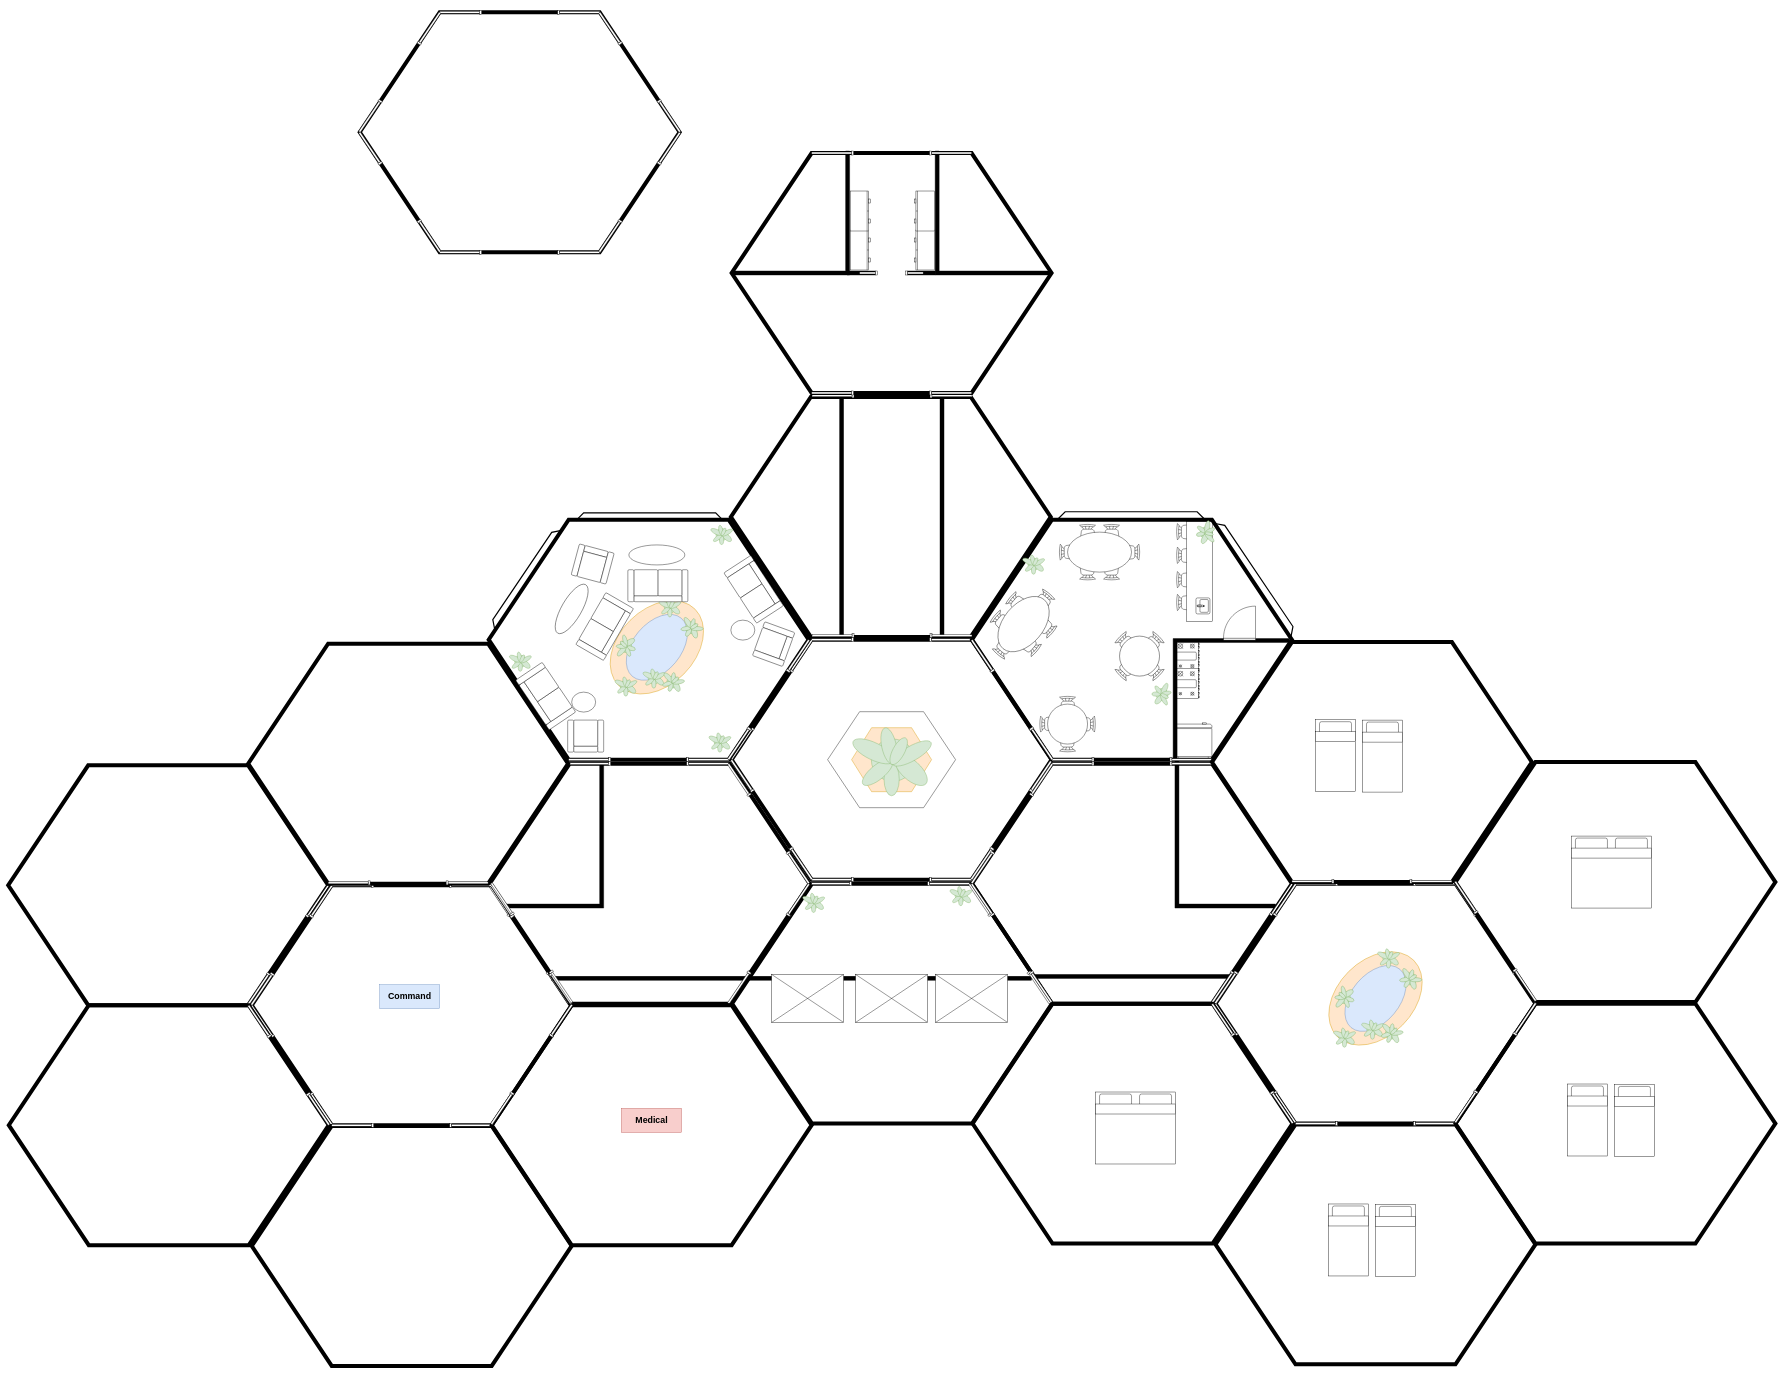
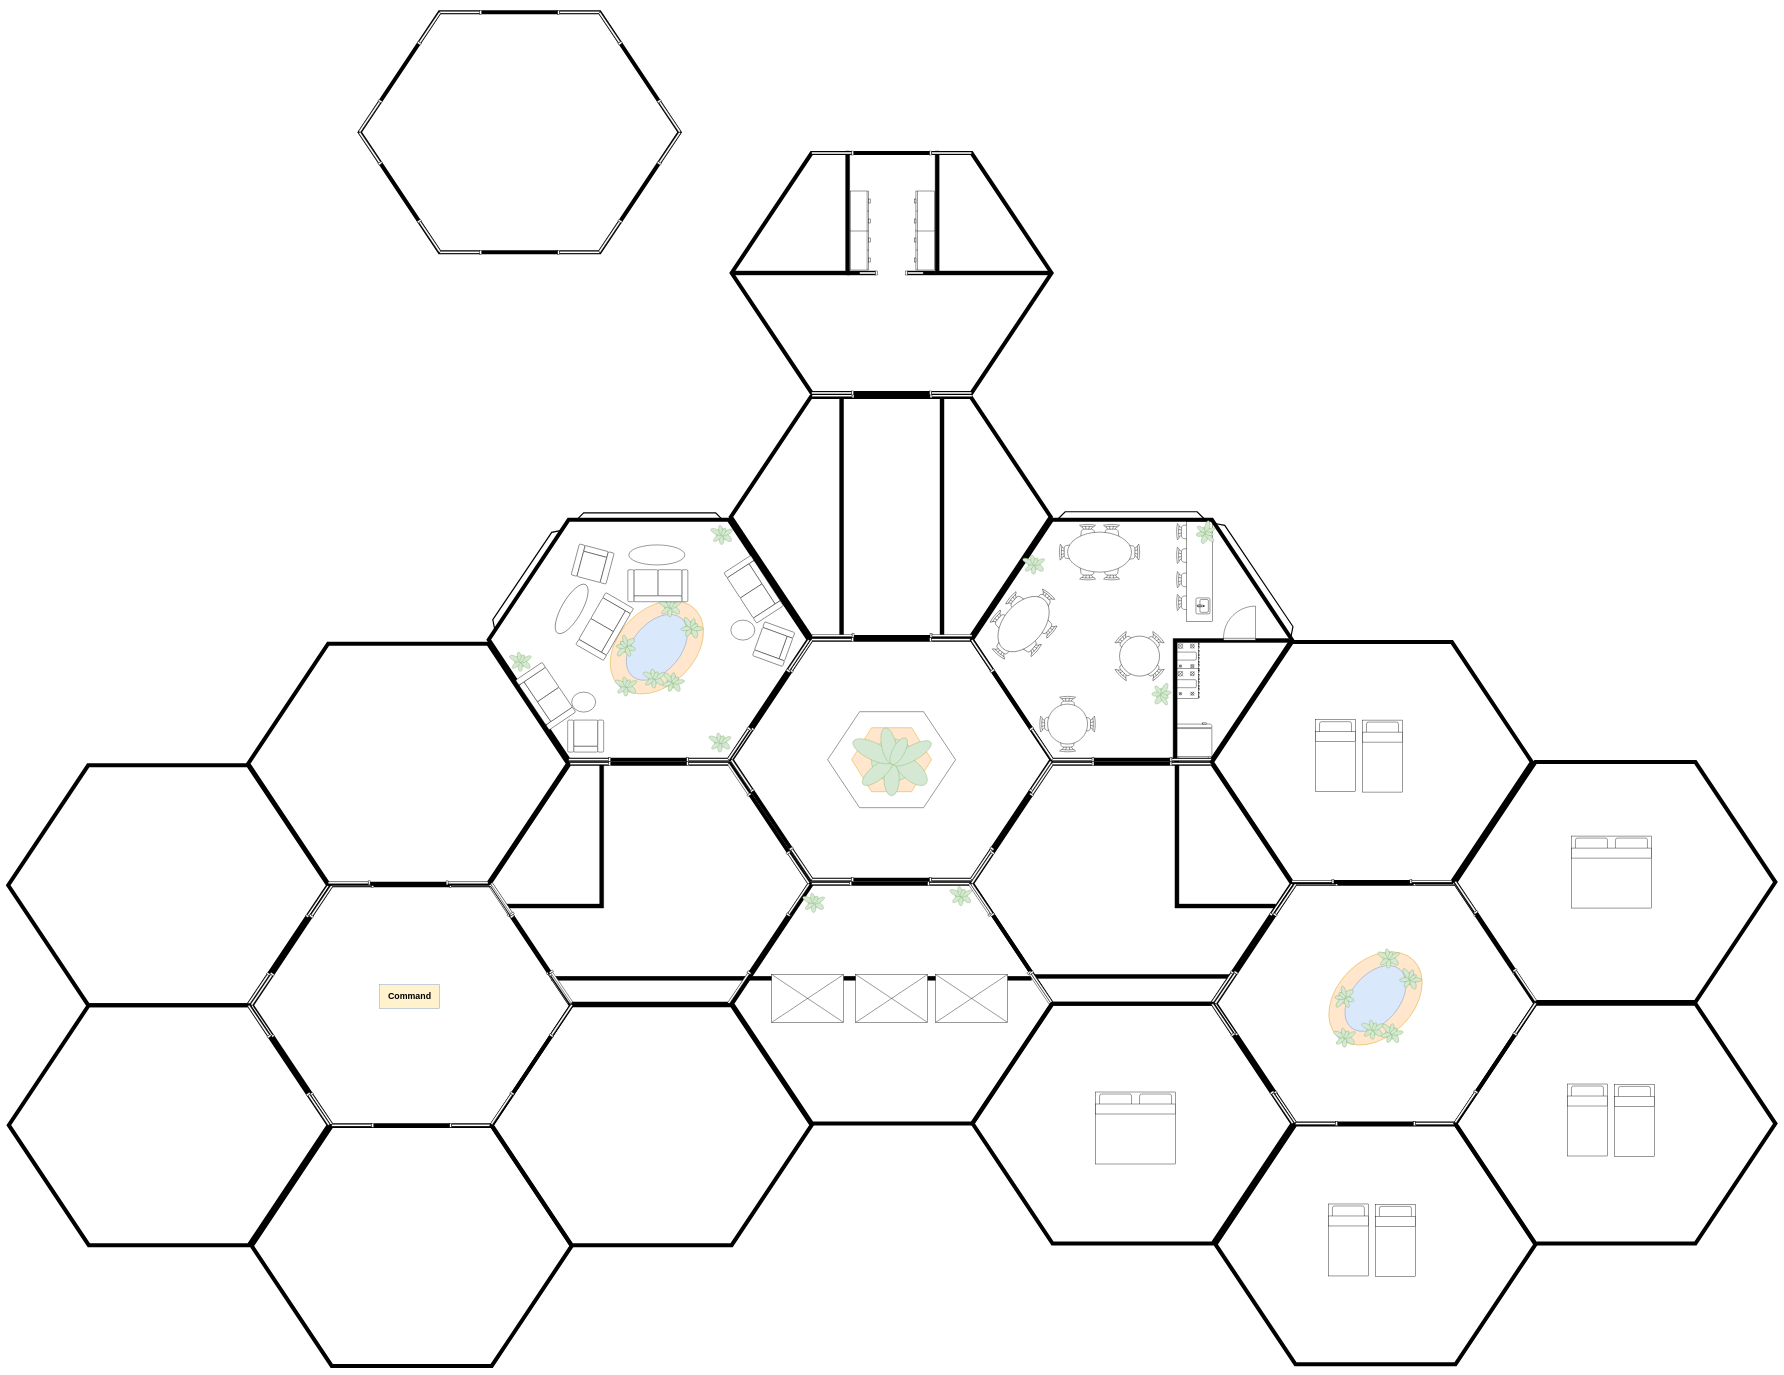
(410, 997) -> (410, 997)
(652, 1121) -> none
